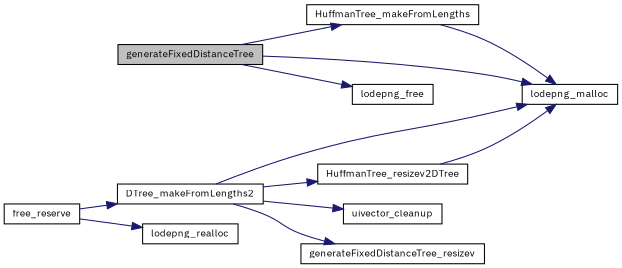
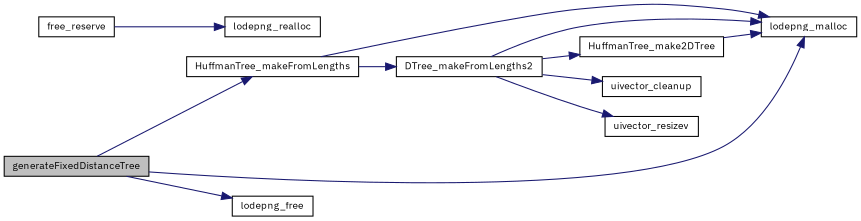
(393, 174) -> (652, 47)
(93, 207) -> (372, 67)
(393, 254) -> (652, 126)
